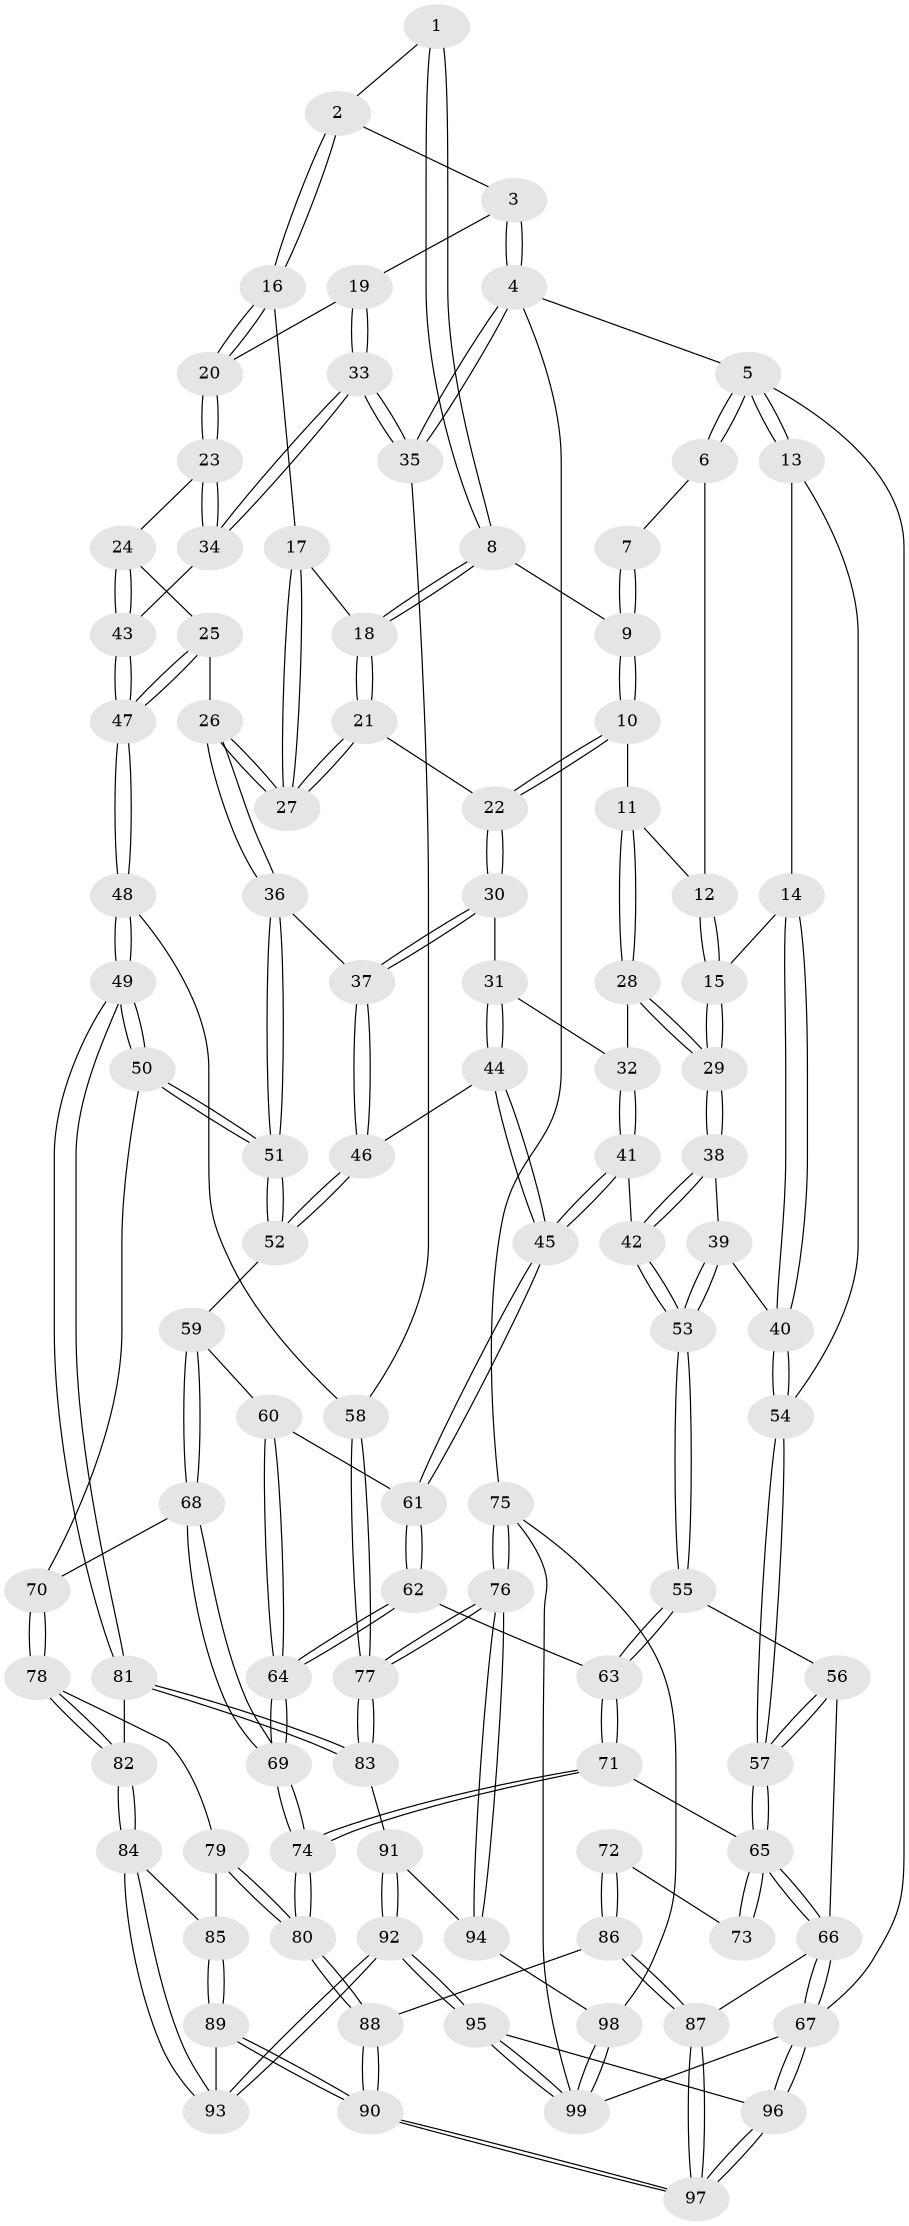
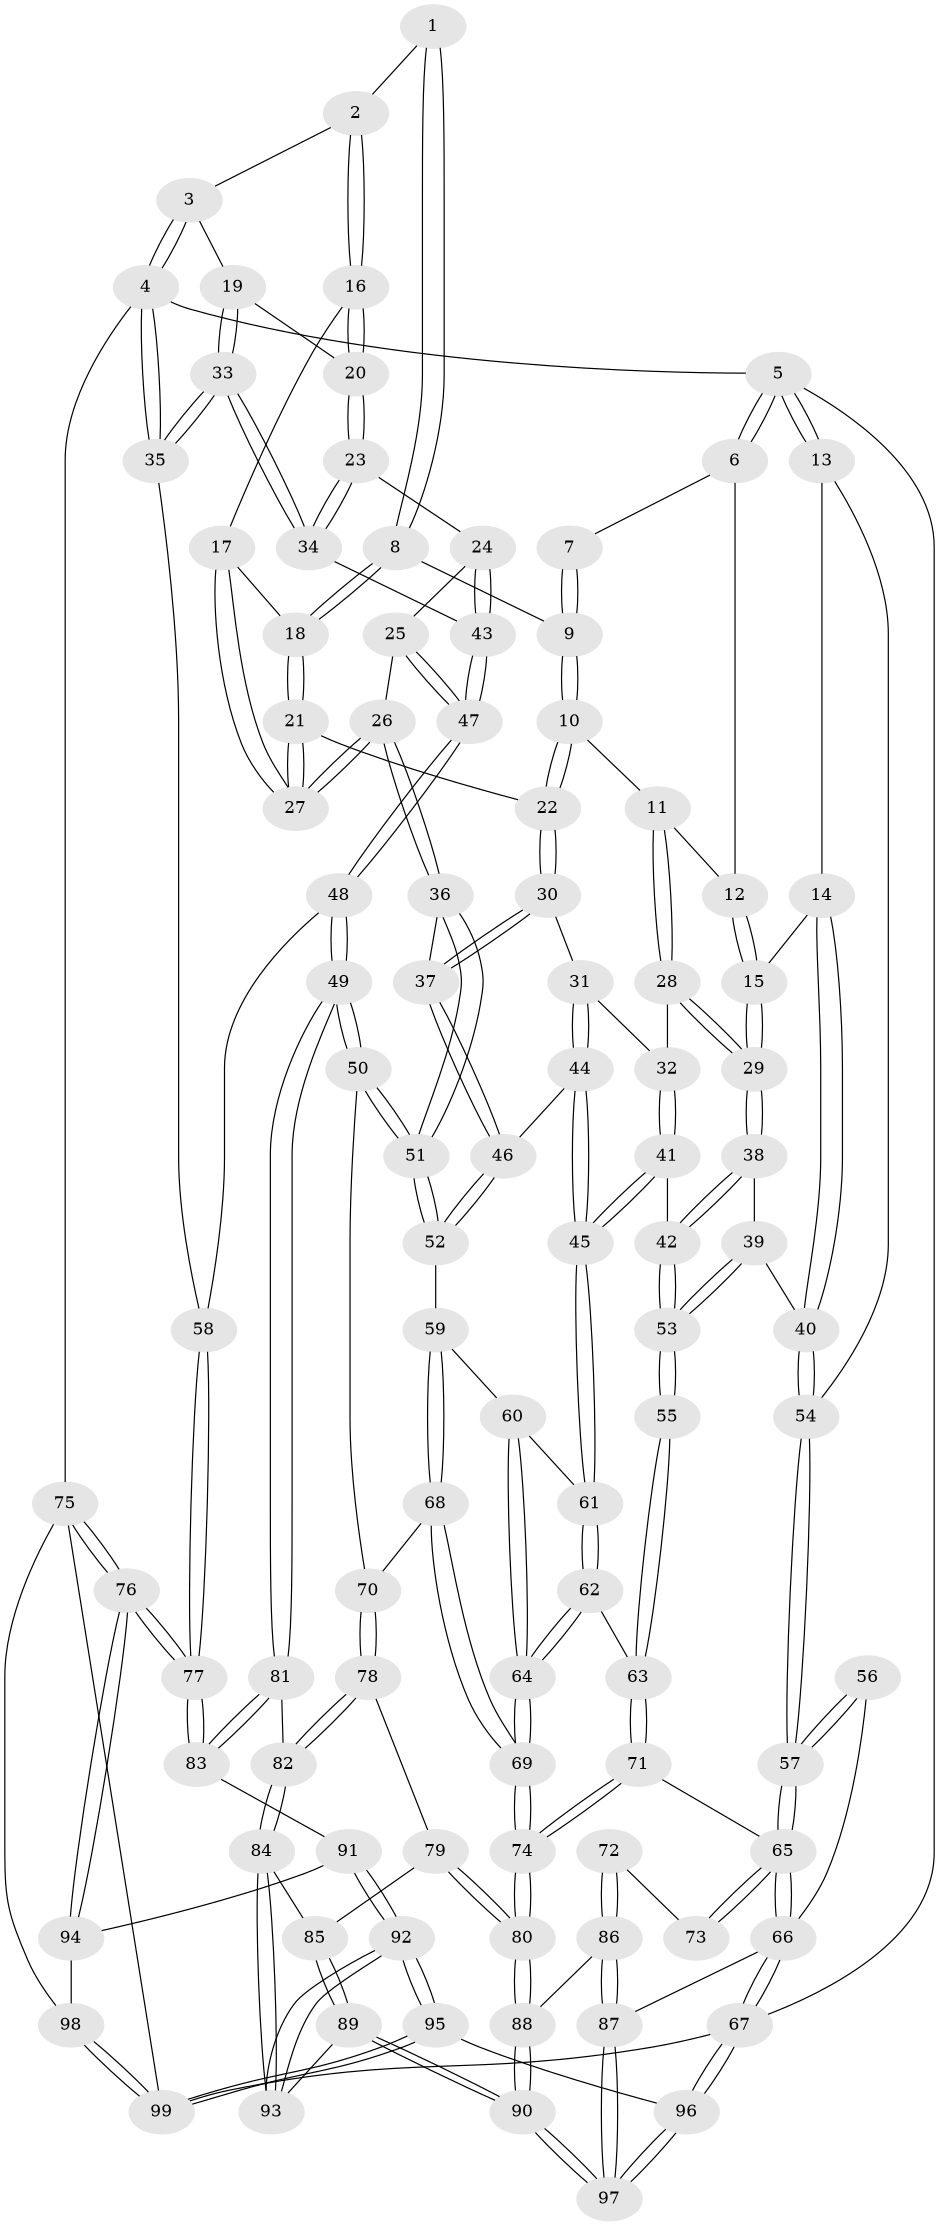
(753, 1630) -> none
